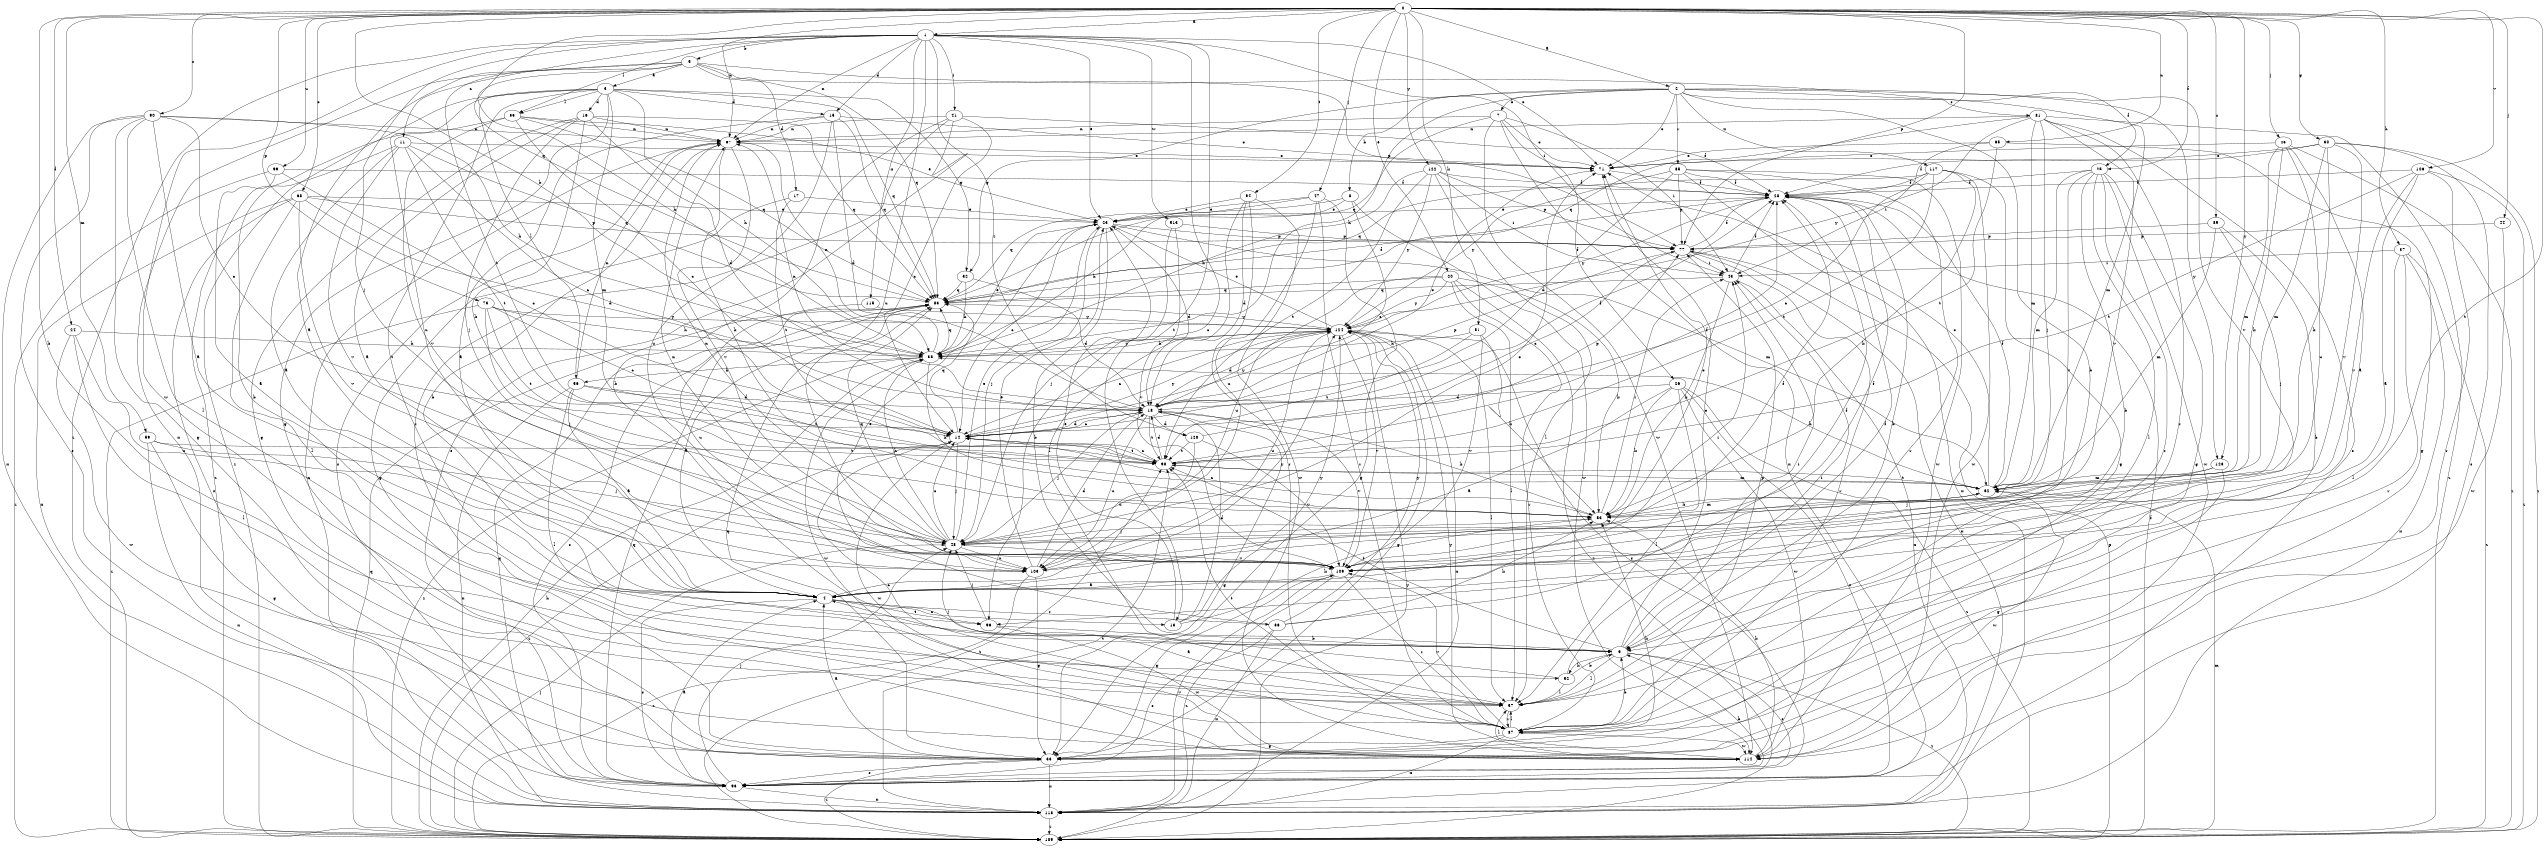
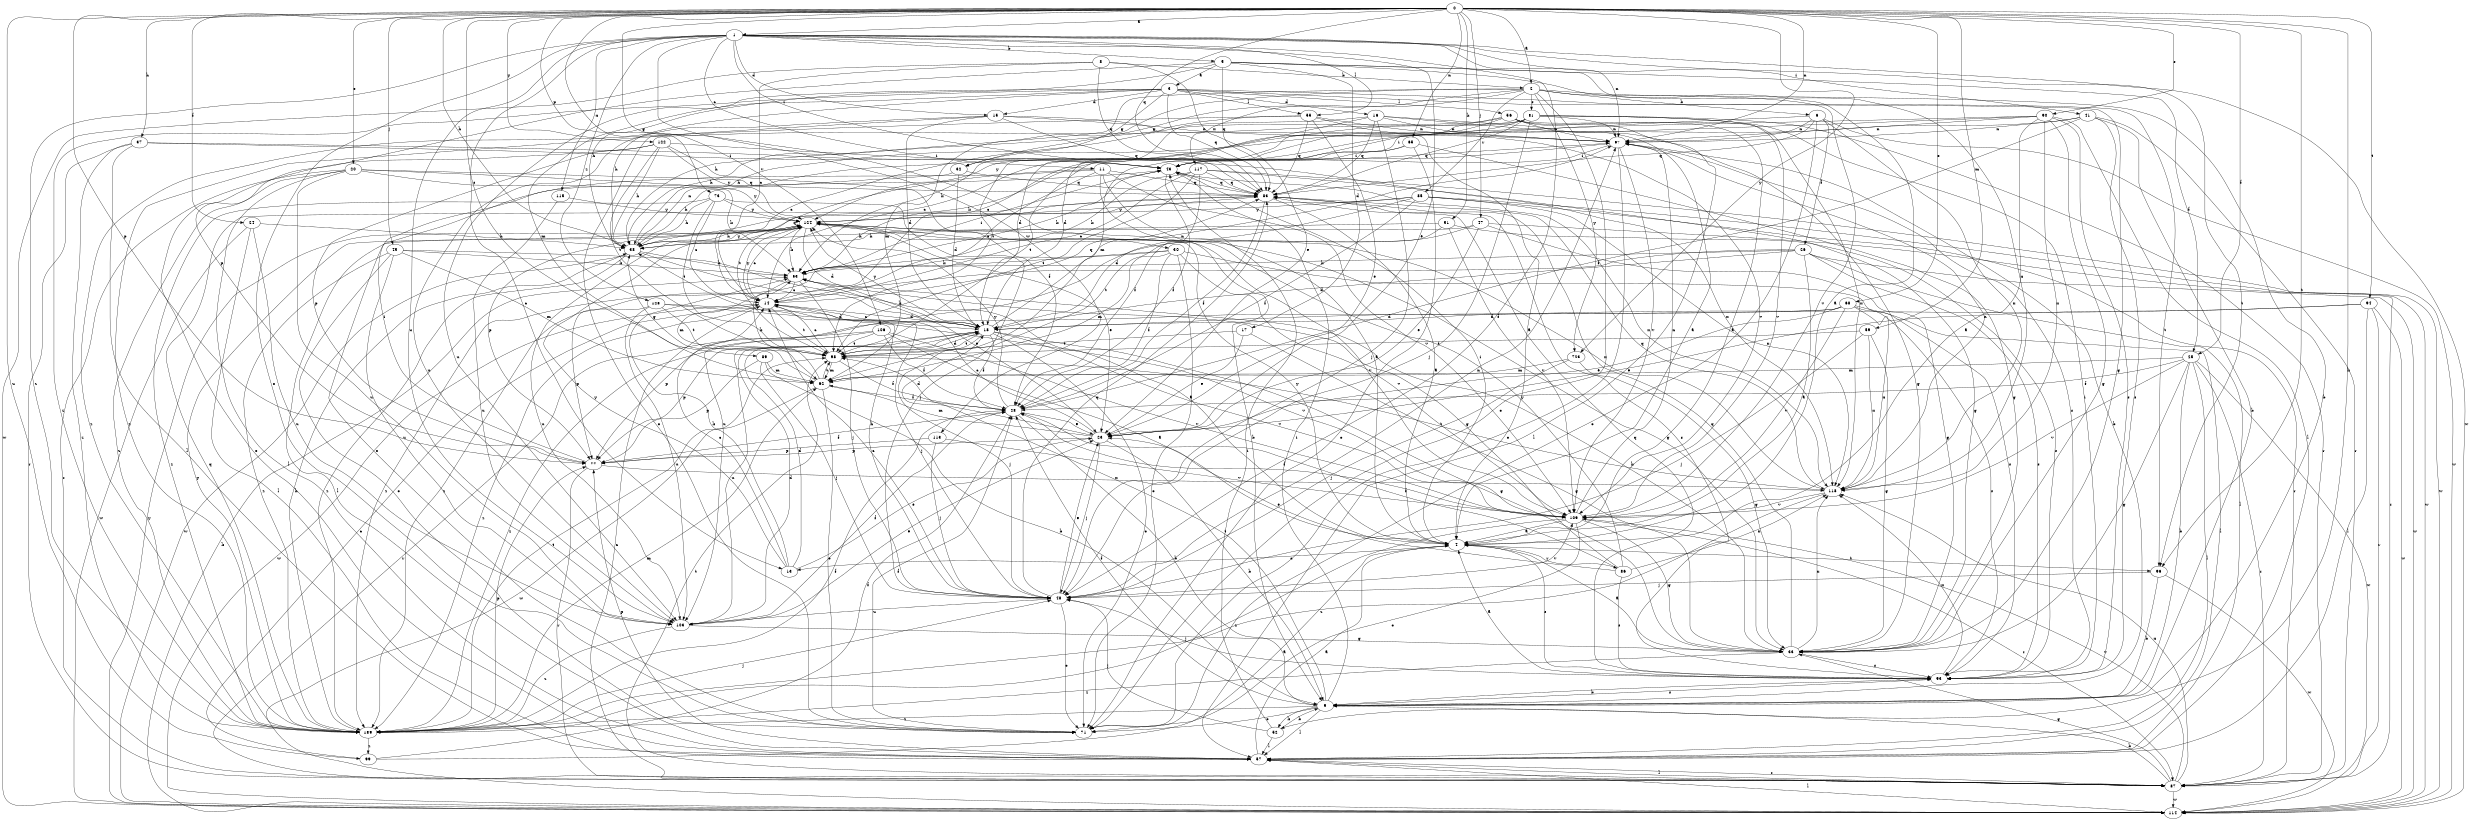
(1428, 101) -> (1304, 75)
(1498, 116) -> (1817, 116)
none -> (1406, 162)
(1174, 223) -> (937, 438)
(2502, 223) -> none
(365, 290) -> (1498, 317)
(746, 367) -> (1048, 141)
(1396, 395) -> (697, 428)
(582, 398) -> none
(1811, 424) -> (655, 317)
(1161, 425) -> (804, 316)
(1224, 436) -> (392, 418)
(1546, 438) -> (256, 451)
(2353, 451) -> (2085, 397)
(2220, 464) -> (1576, 357)
(1504, 572) -> (1468, 424)
(85, 830) -> (368, 744)
